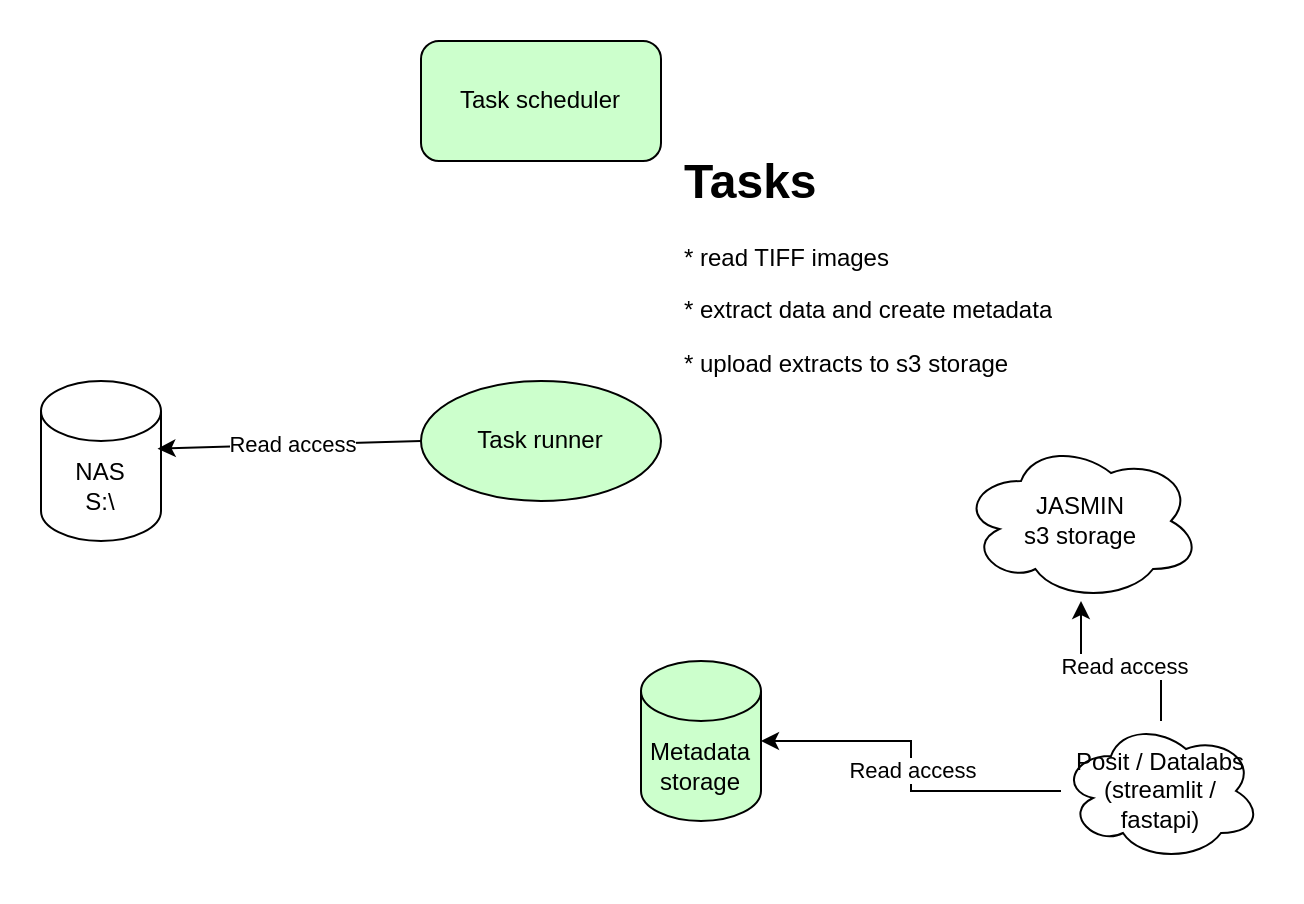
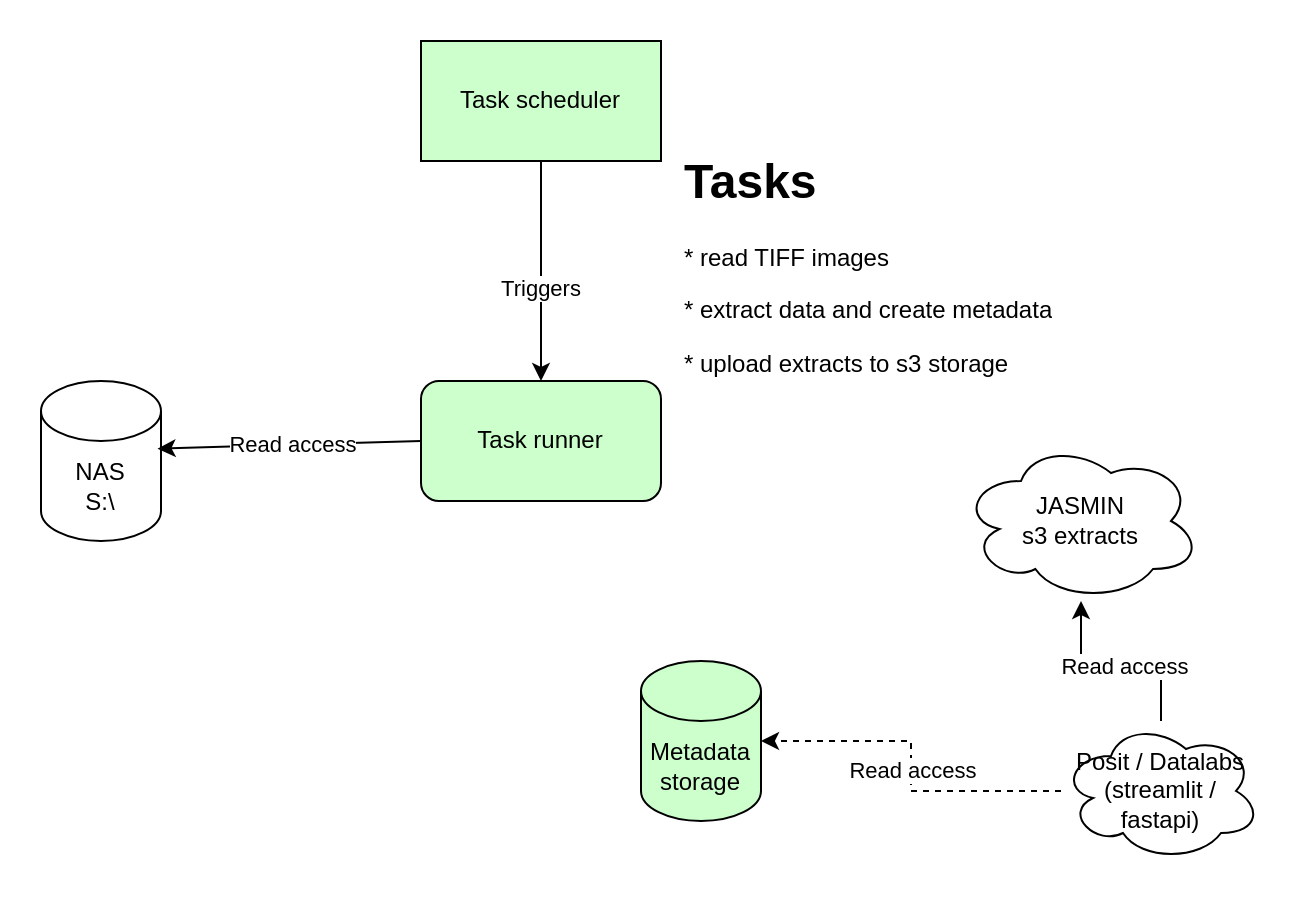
(541, 101) -> (541, 101)
none -> (541, 264)
(541, 441) -> (541, 441)
(1081, 521) -> (1081, 521)
(980, 791) -> (980, 791)
